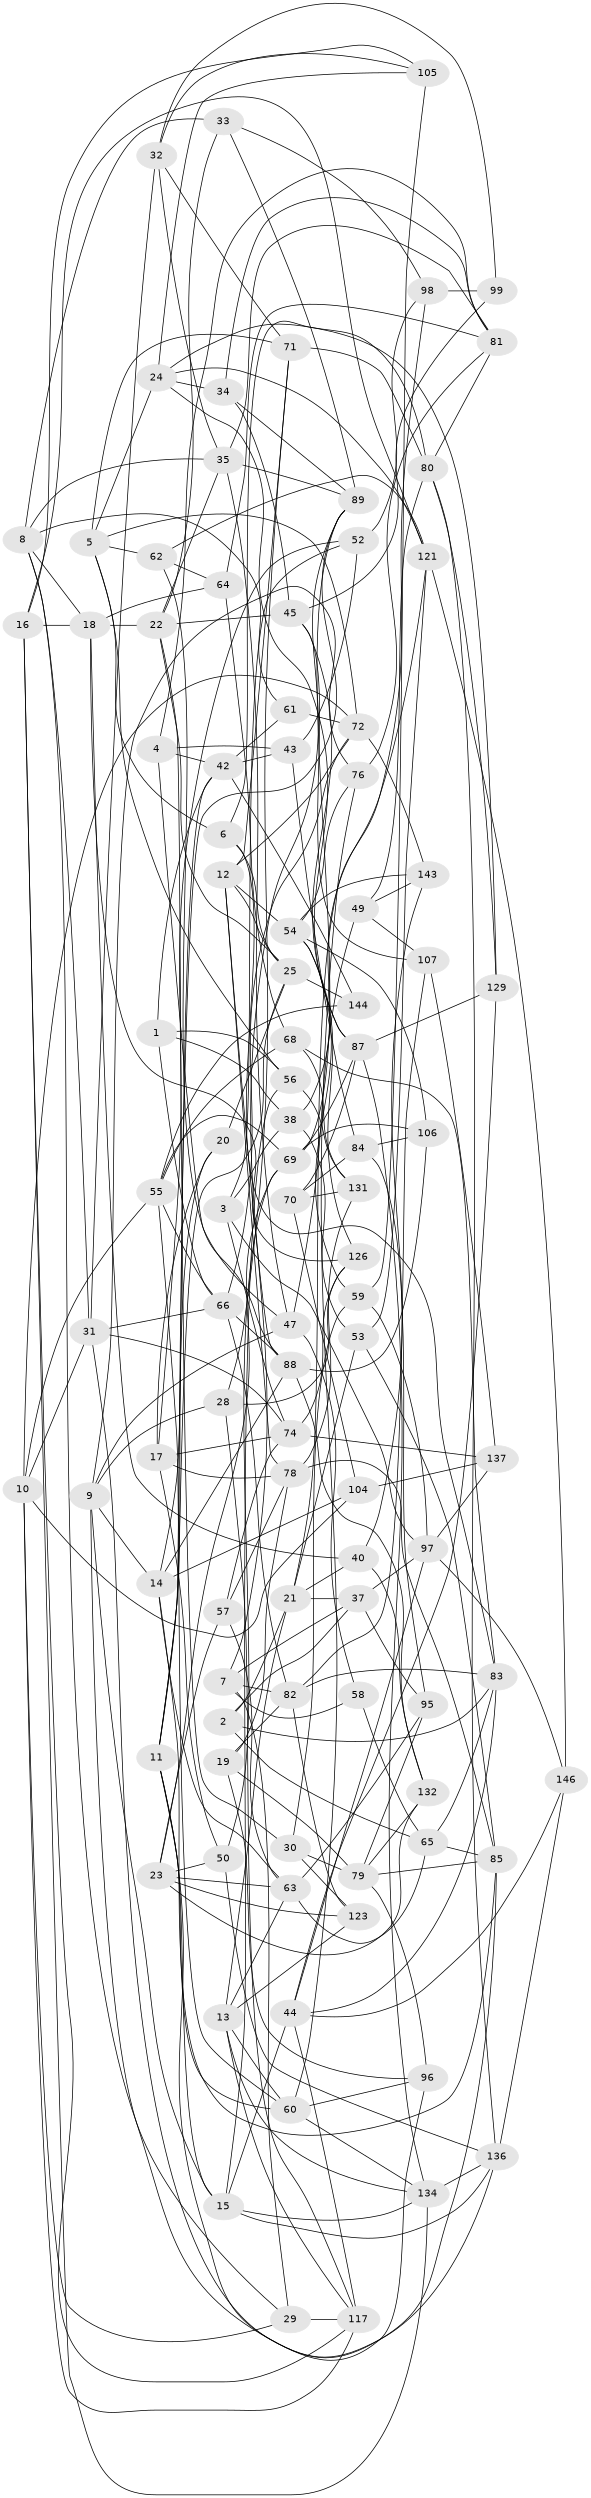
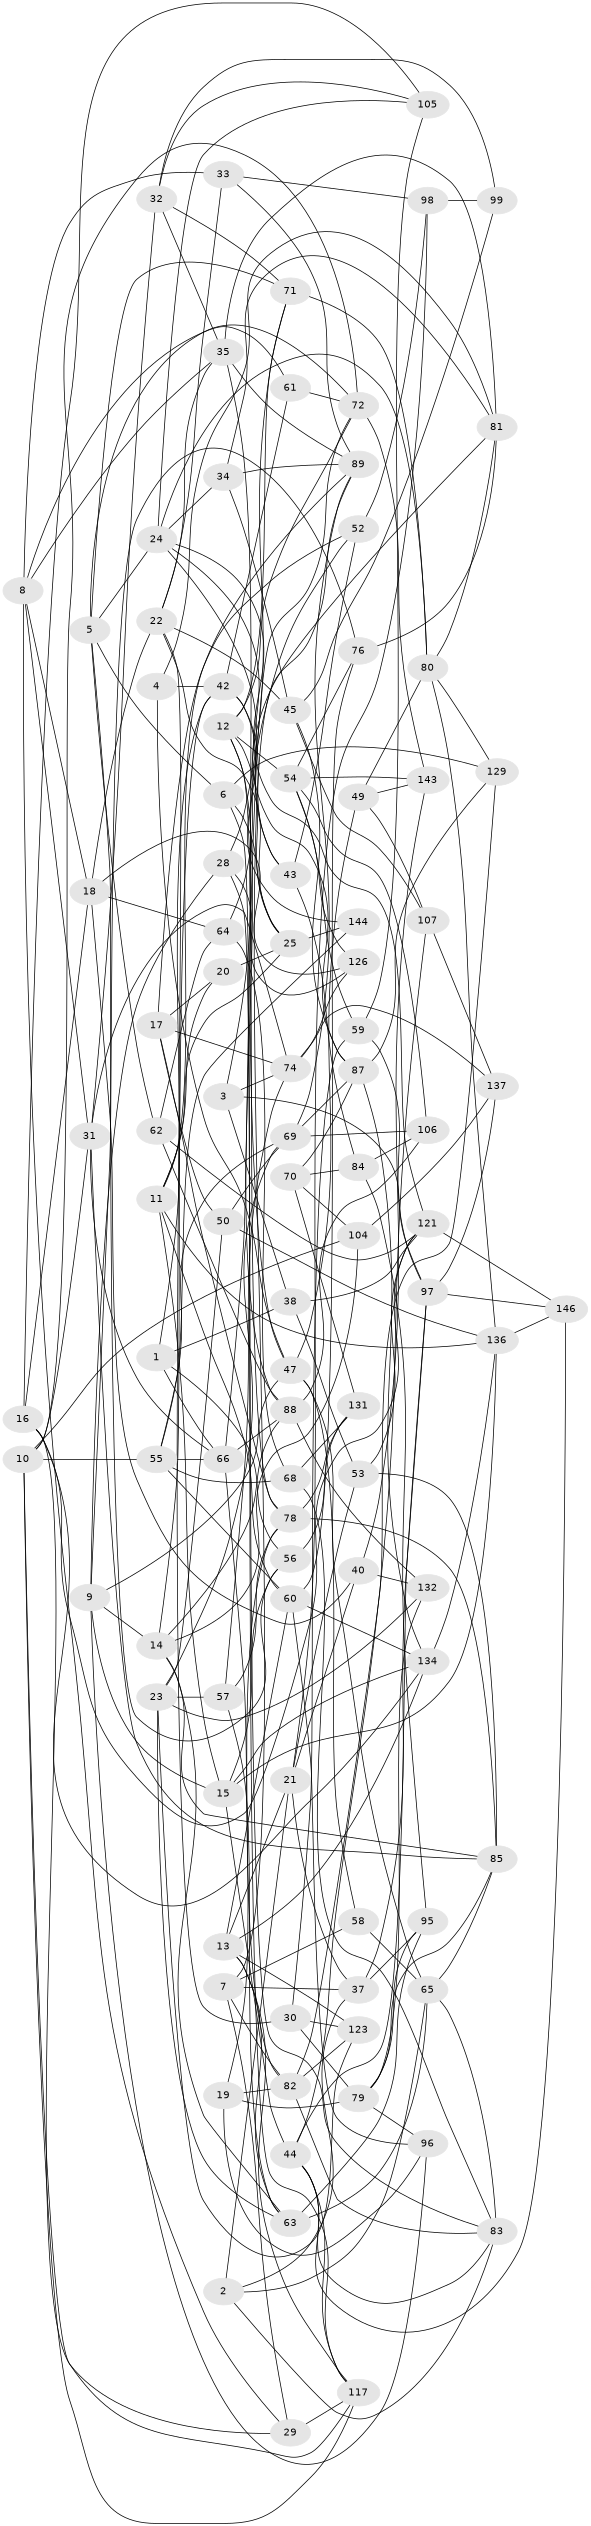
(224, 746) -> (240, 657)
none -> (351, 1680)
